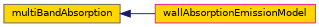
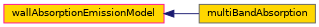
(143, 14) -> (187, 14)
